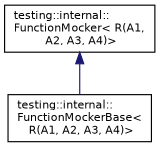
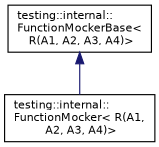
(80, 79) -> (80, 79)
